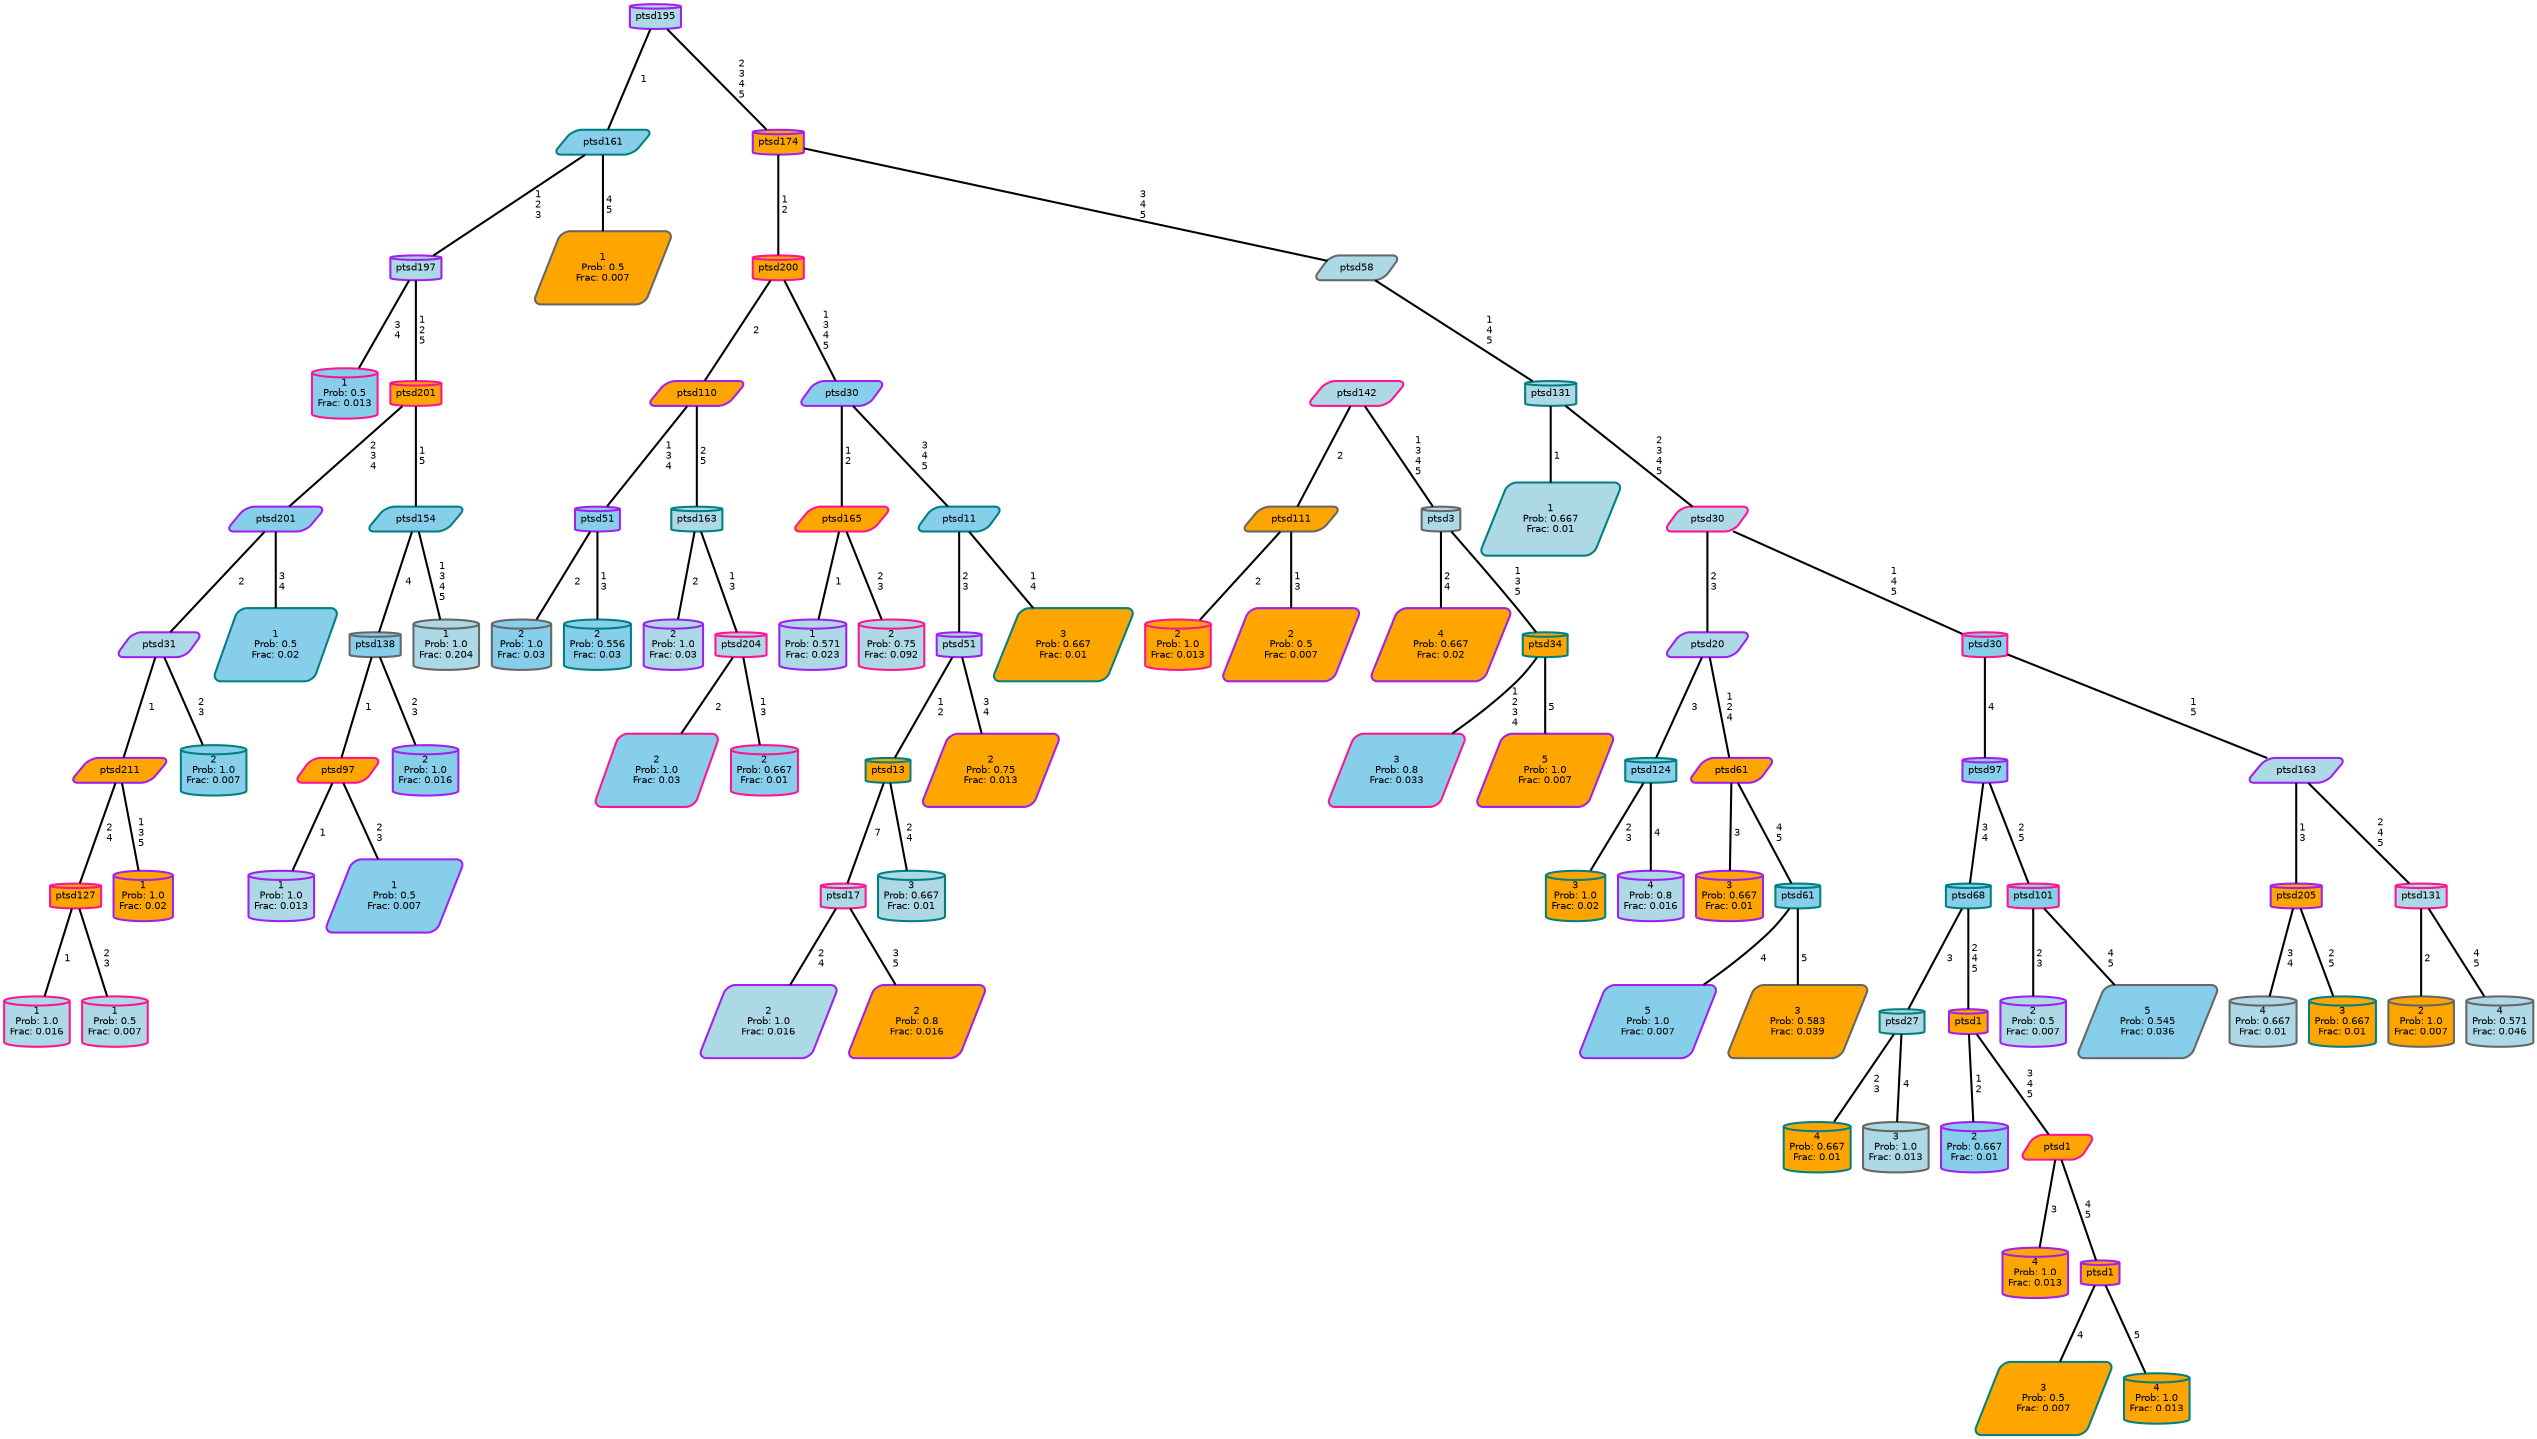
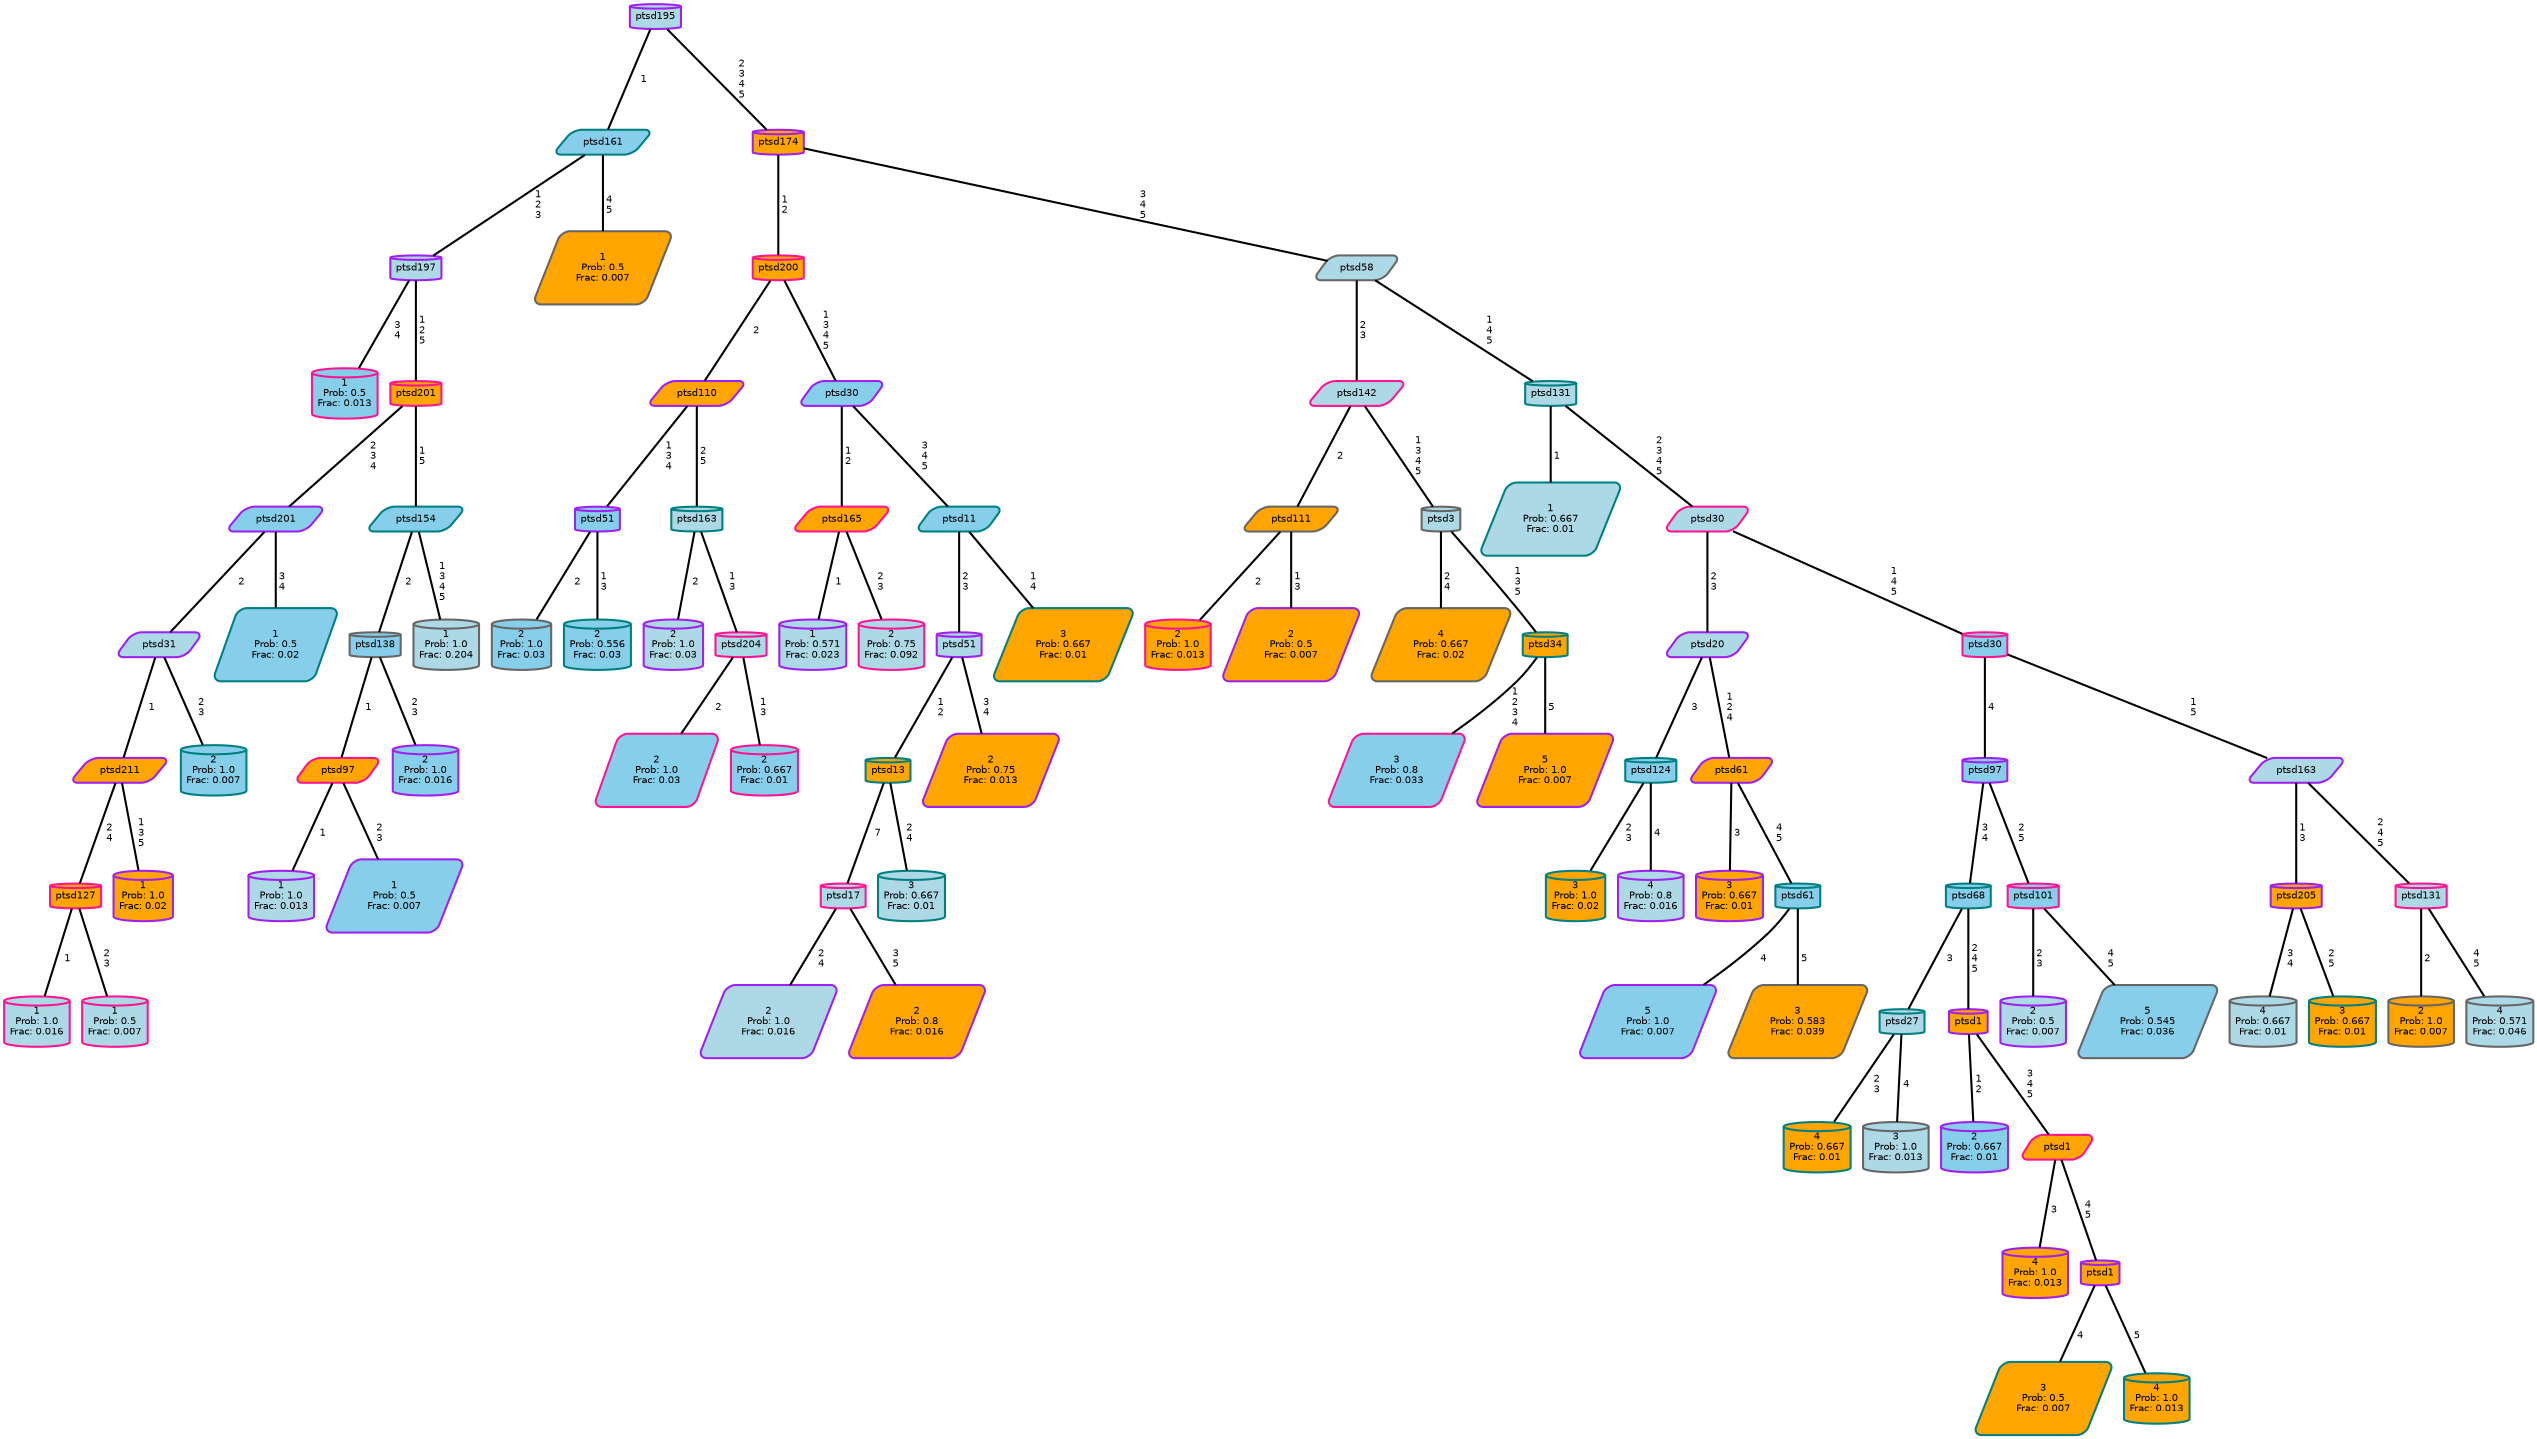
none -> (1357, 331)
(407, 582) -> (407, 582)
(1441, 645) -> (1441, 645)
